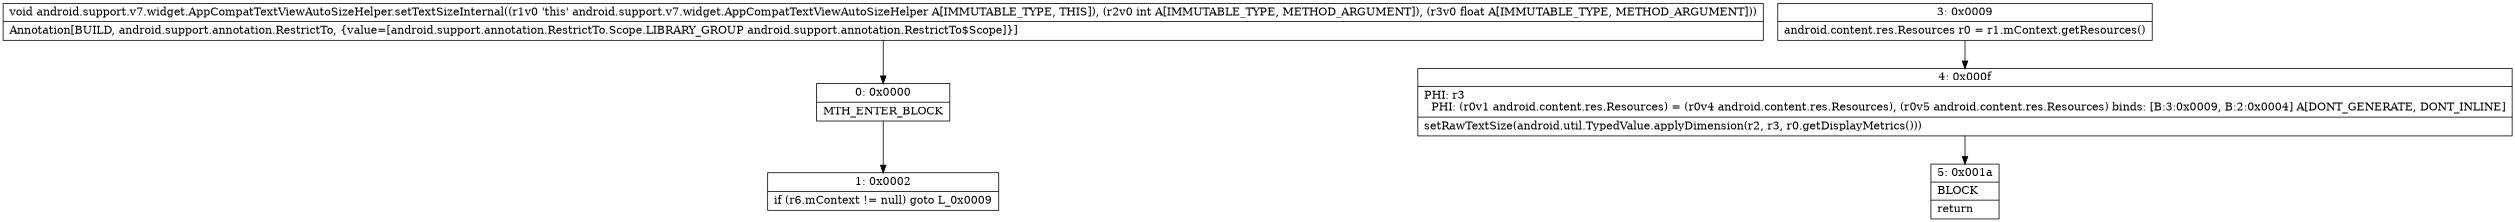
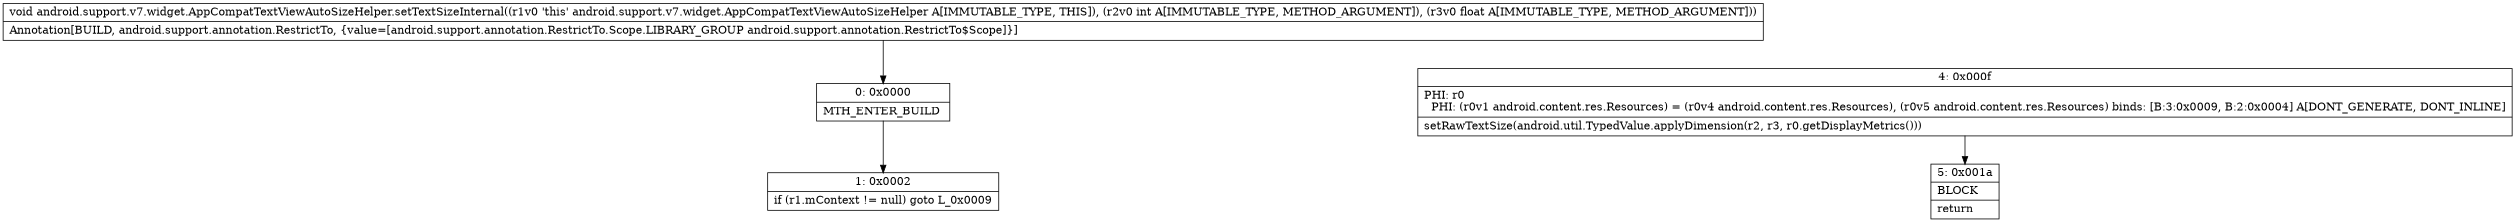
(1965, 22) -> none
(1446, 96) -> (1446, 96)
(883, 111) -> (882, 111)
(883, 201) -> (883, 201)
